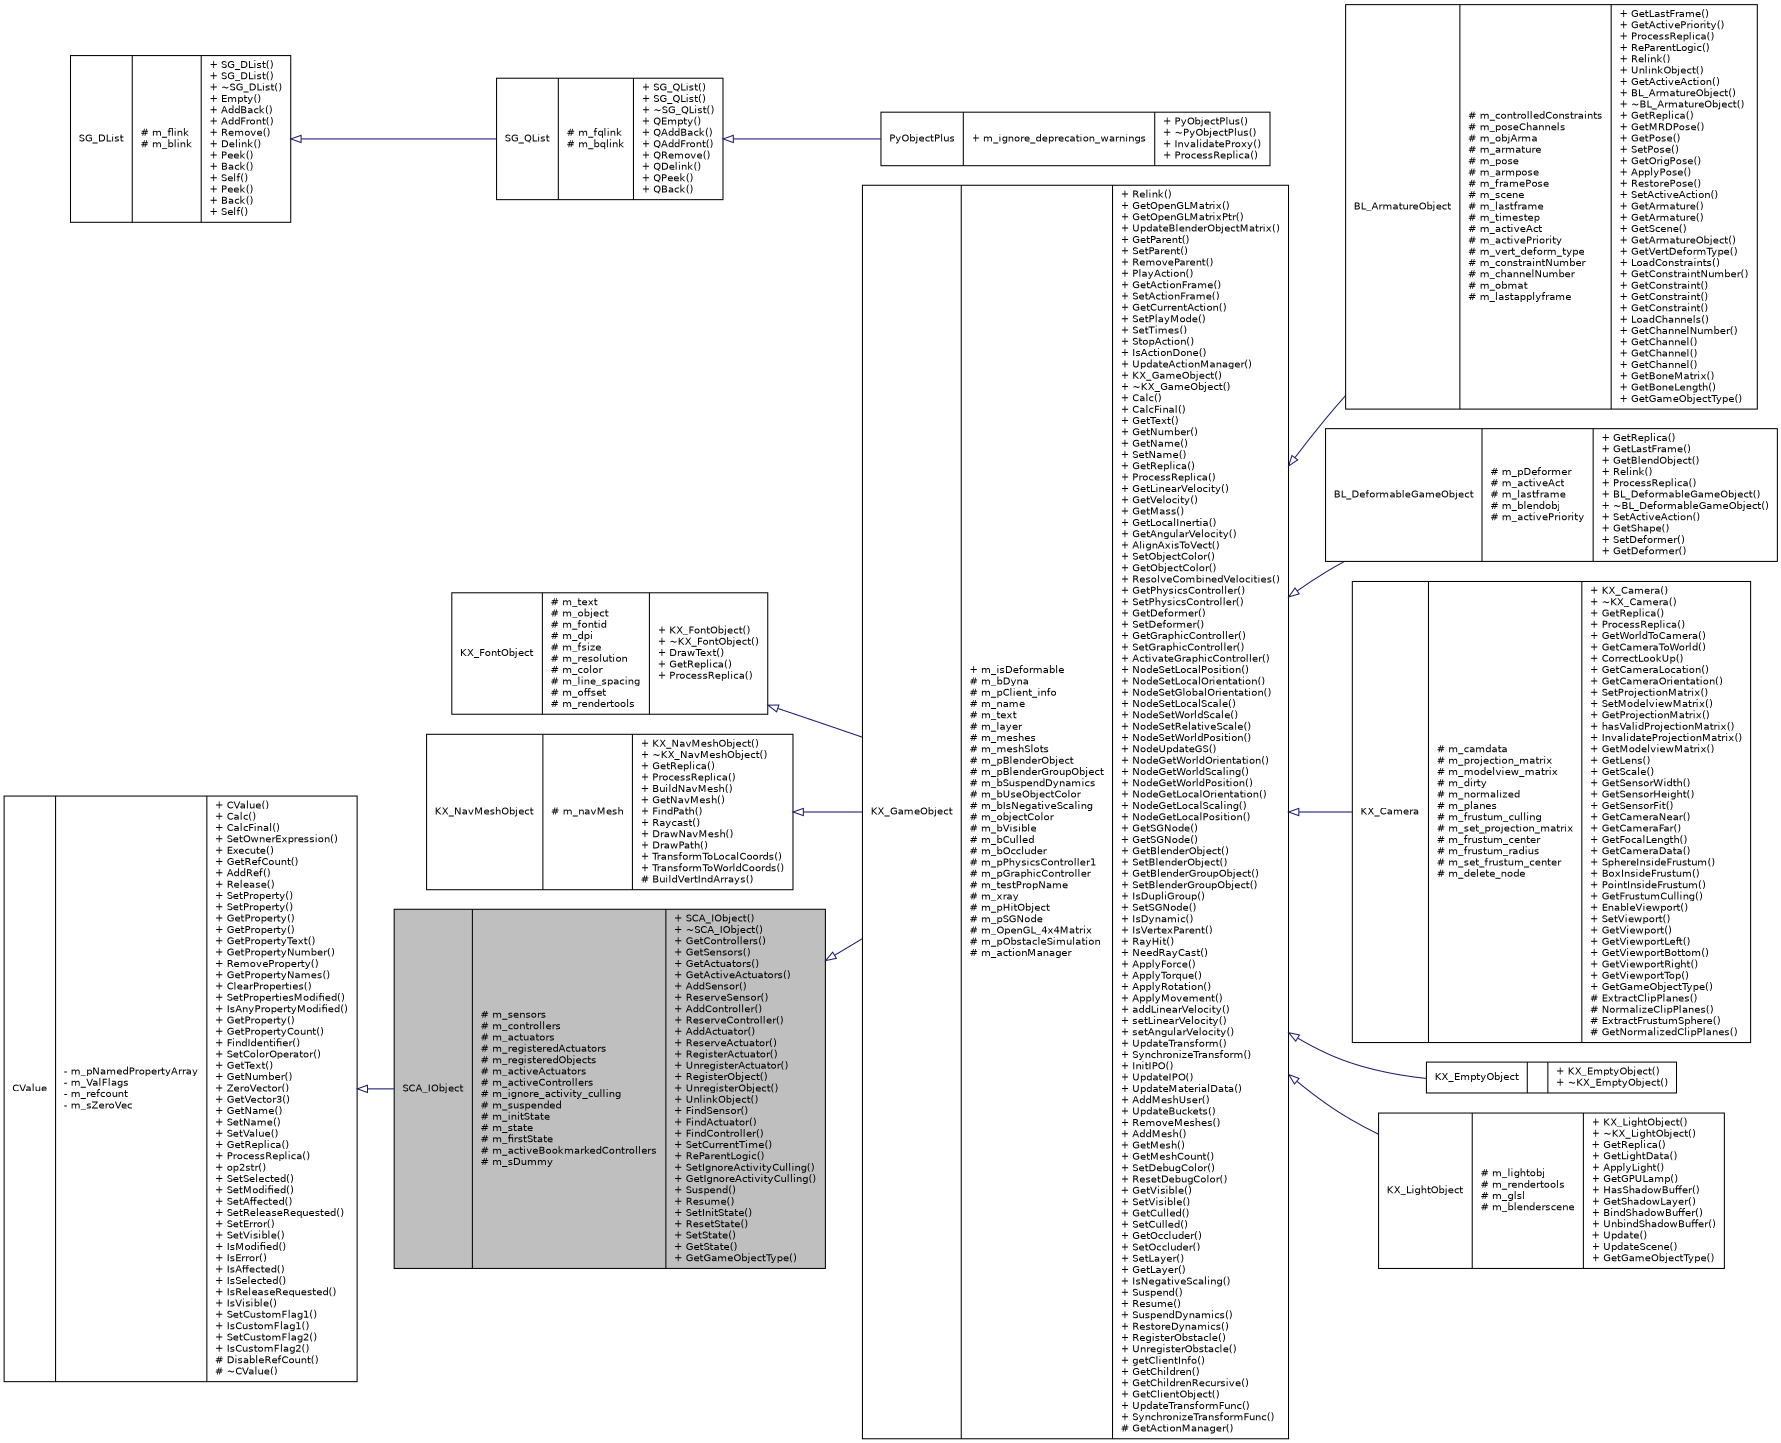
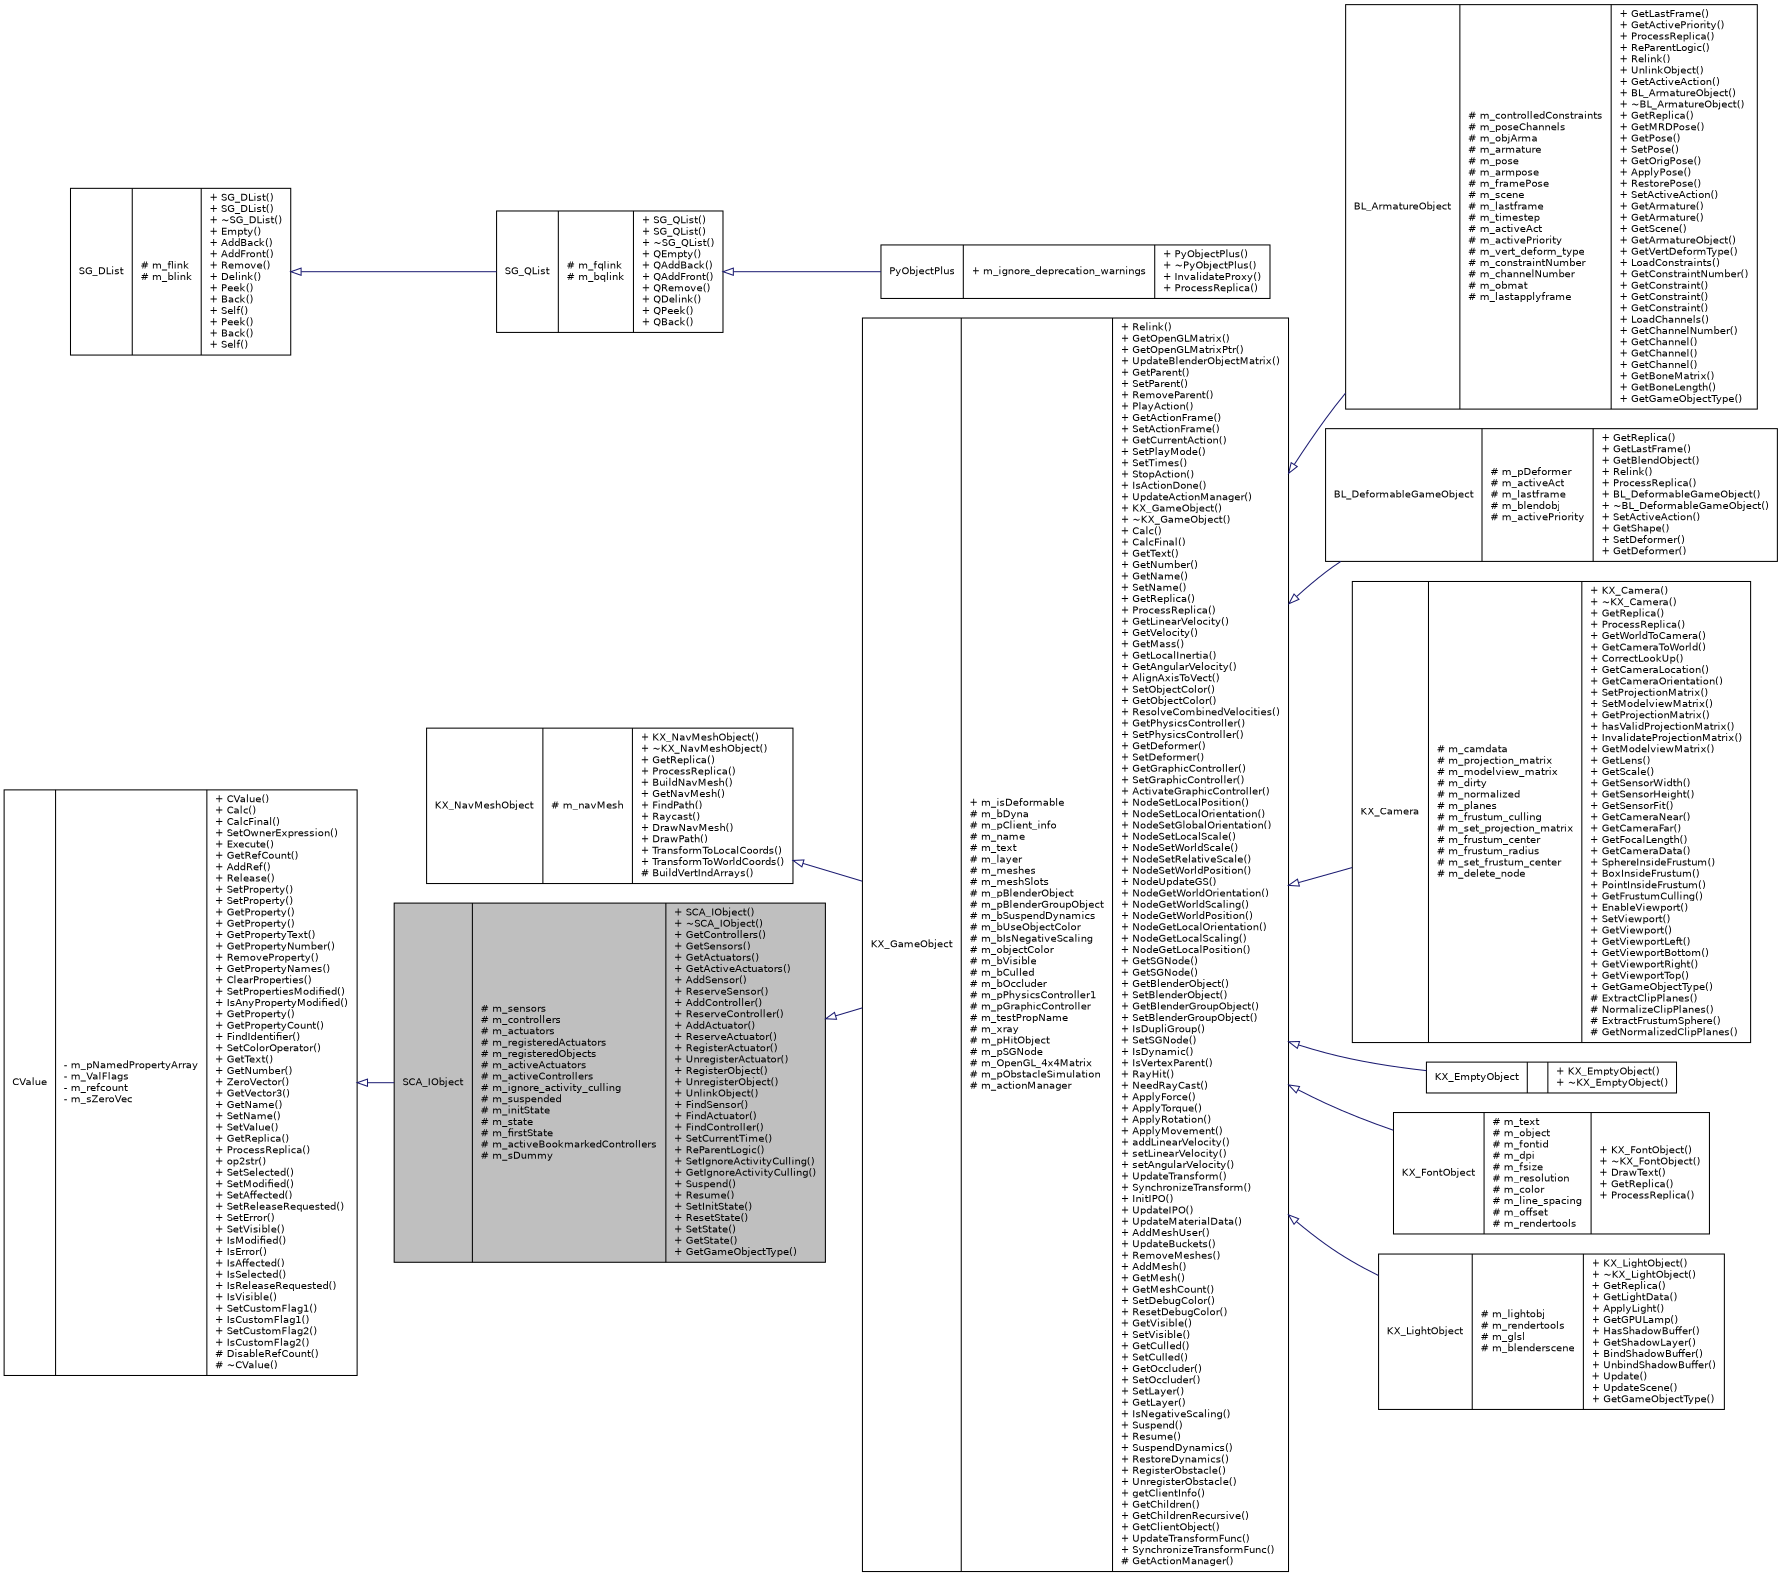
(820, 723) -> (1345, 1112)
